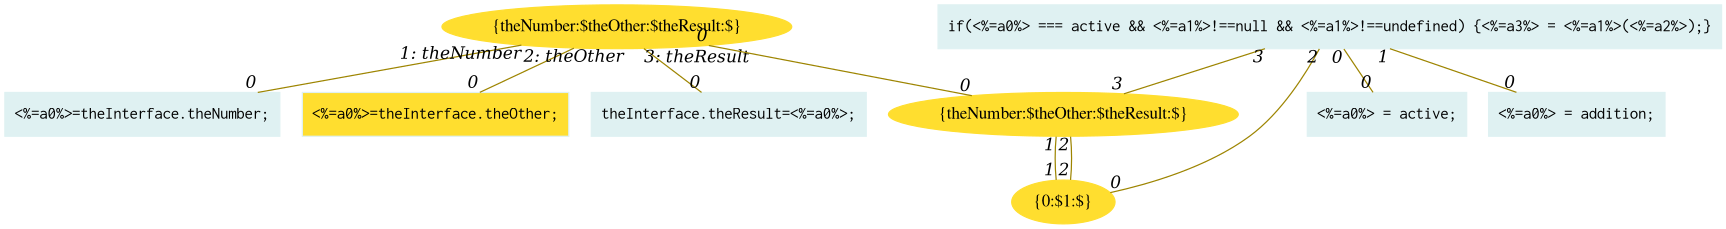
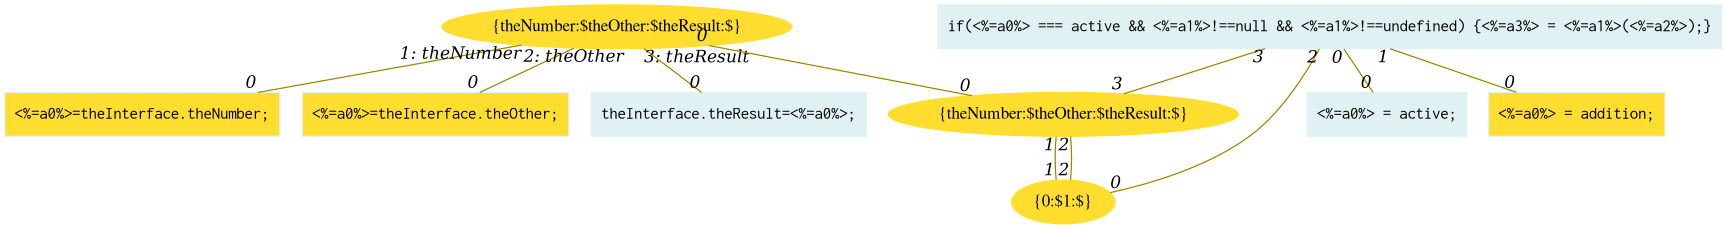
(142, 114) -> (142, 114)
(1577, 114) -> (1577, 114)
